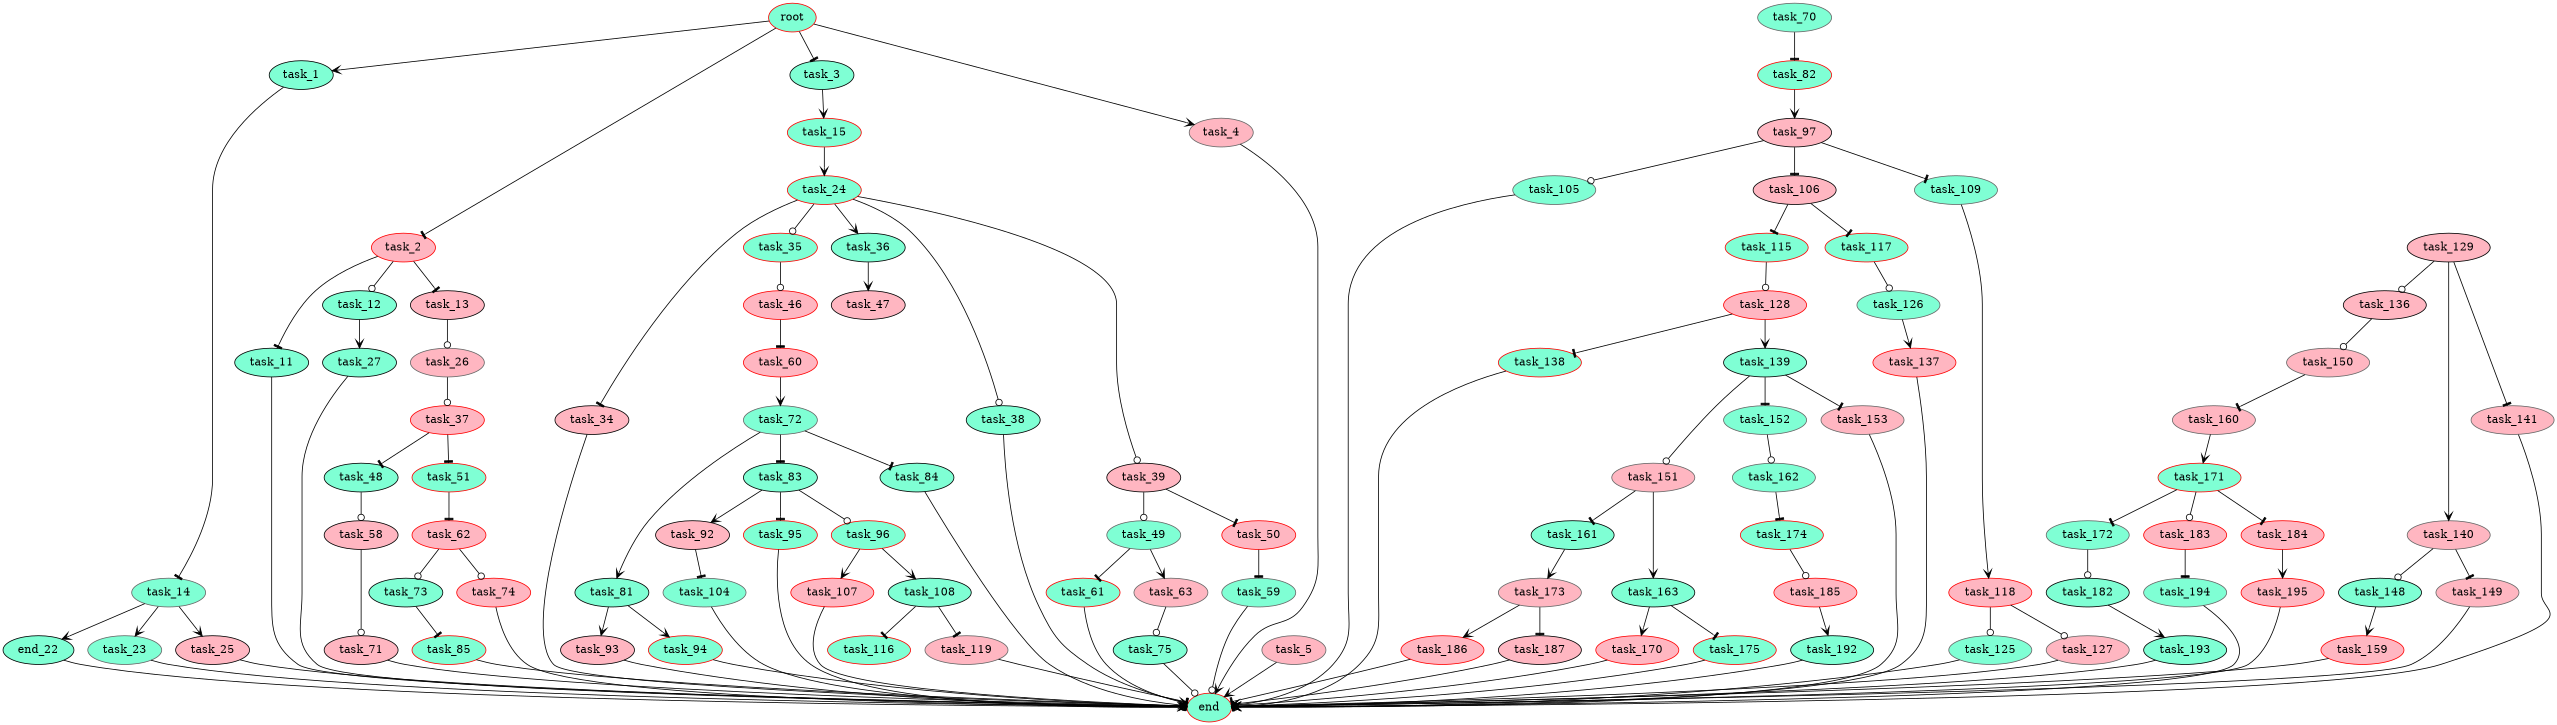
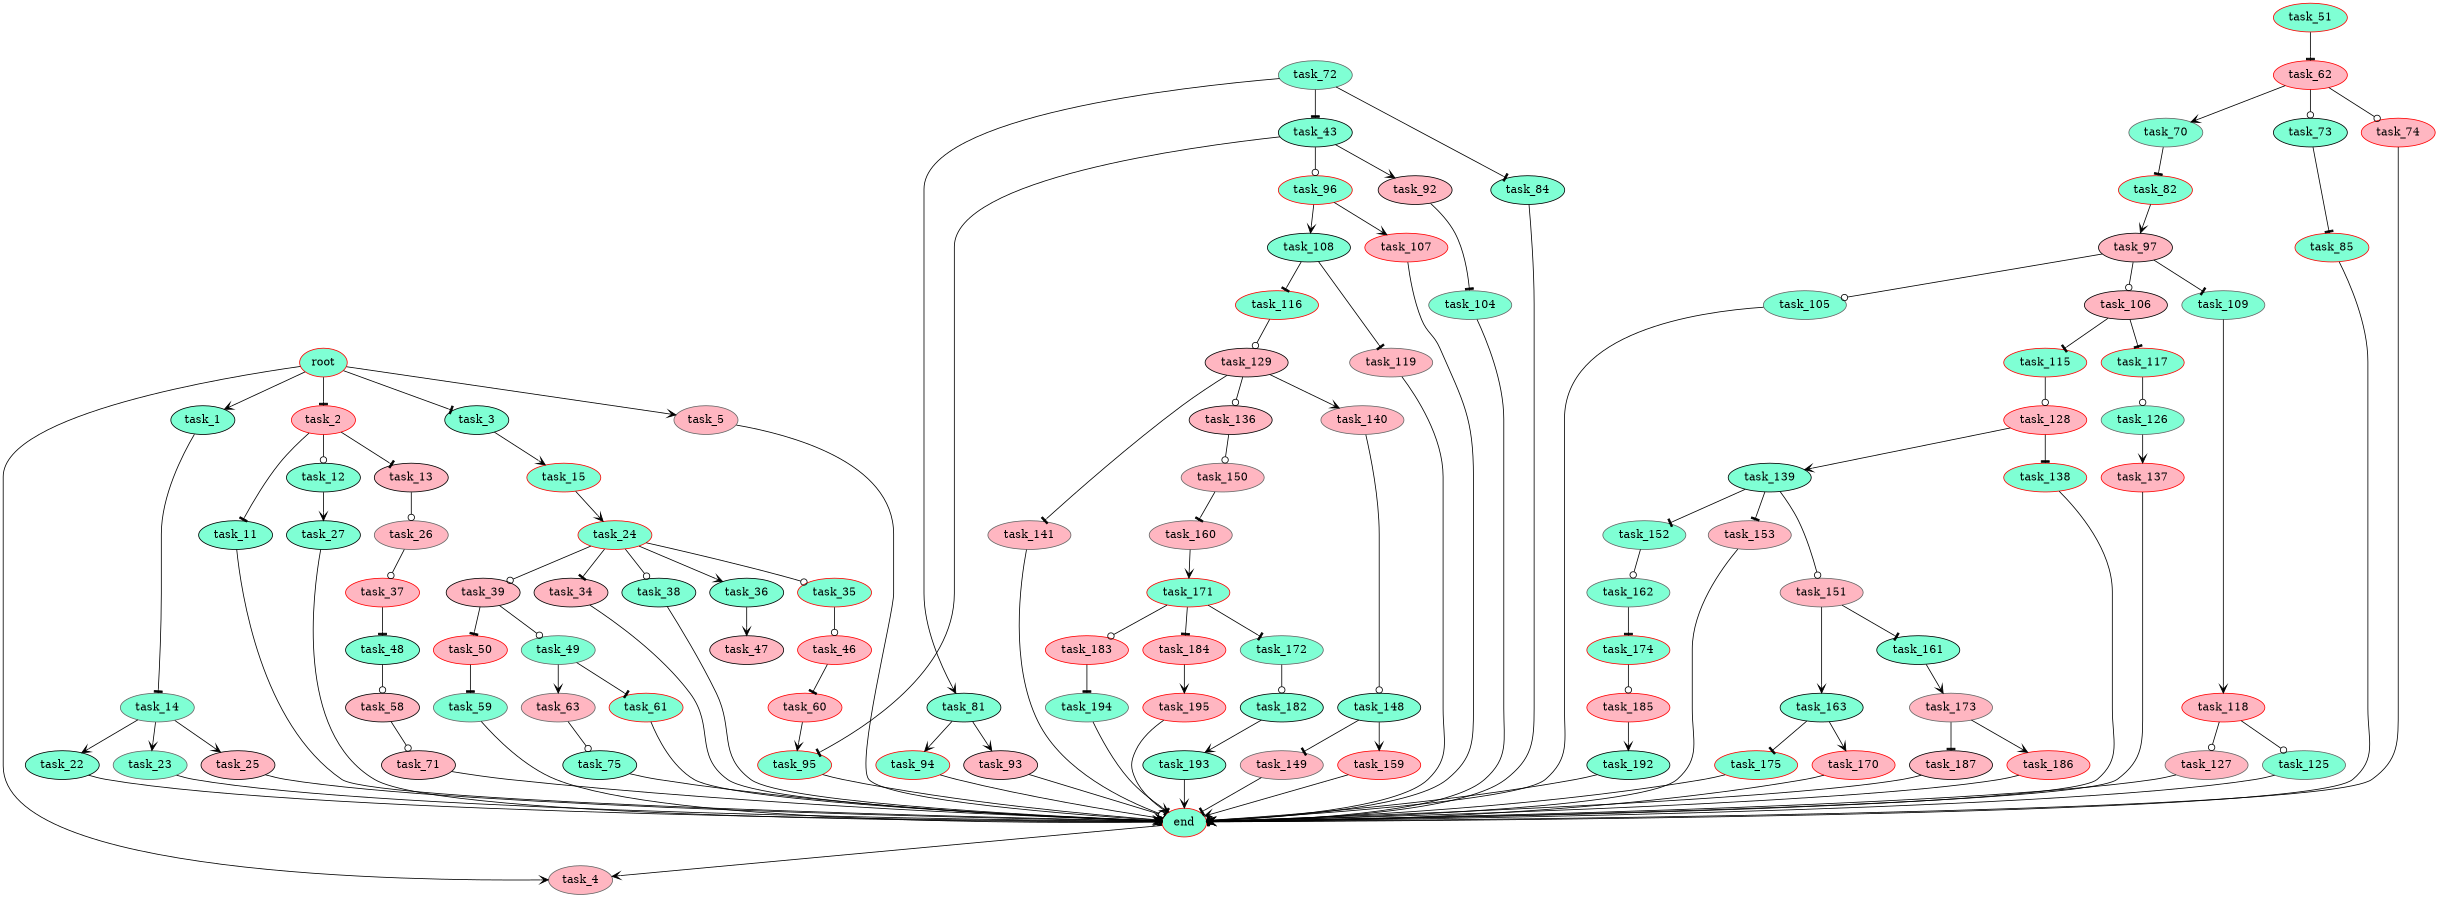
none -> (2242, 102)
(1795, 159) -> (2131, 273)
none -> (1263, 331)
(780, 387) -> (801, 732)
none -> (507, 390)
(1318, 421) -> (891, 851)
(448, 447) -> none
(780, 478) -> (1315, 133)
(2462, 562) -> (1332, 735)
(38, 650) -> (62, 765)
